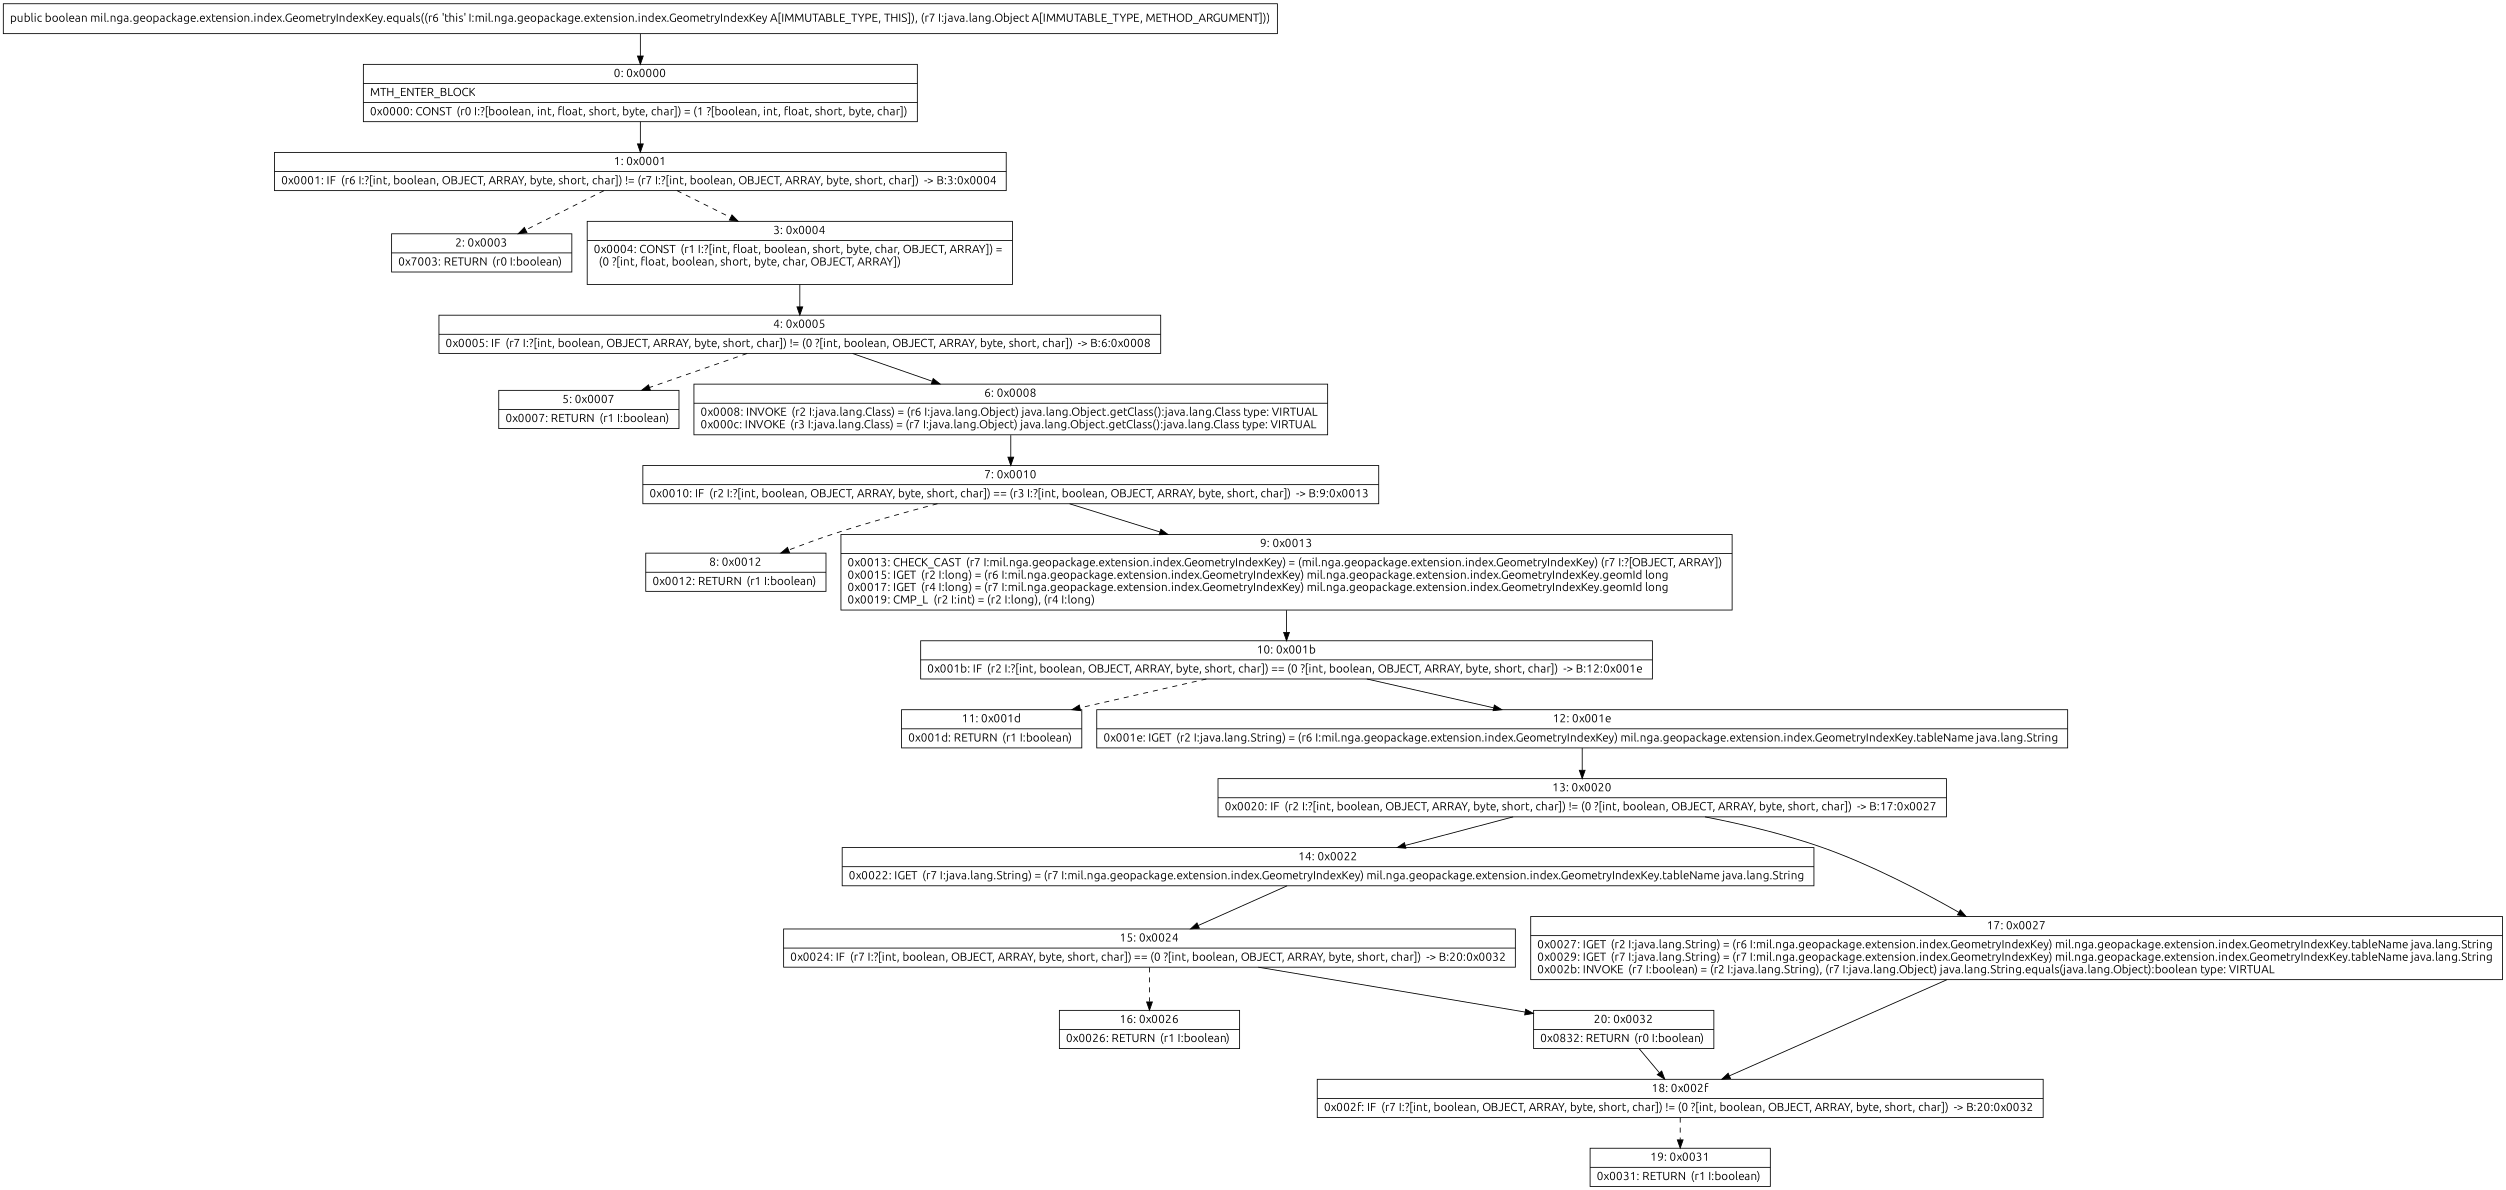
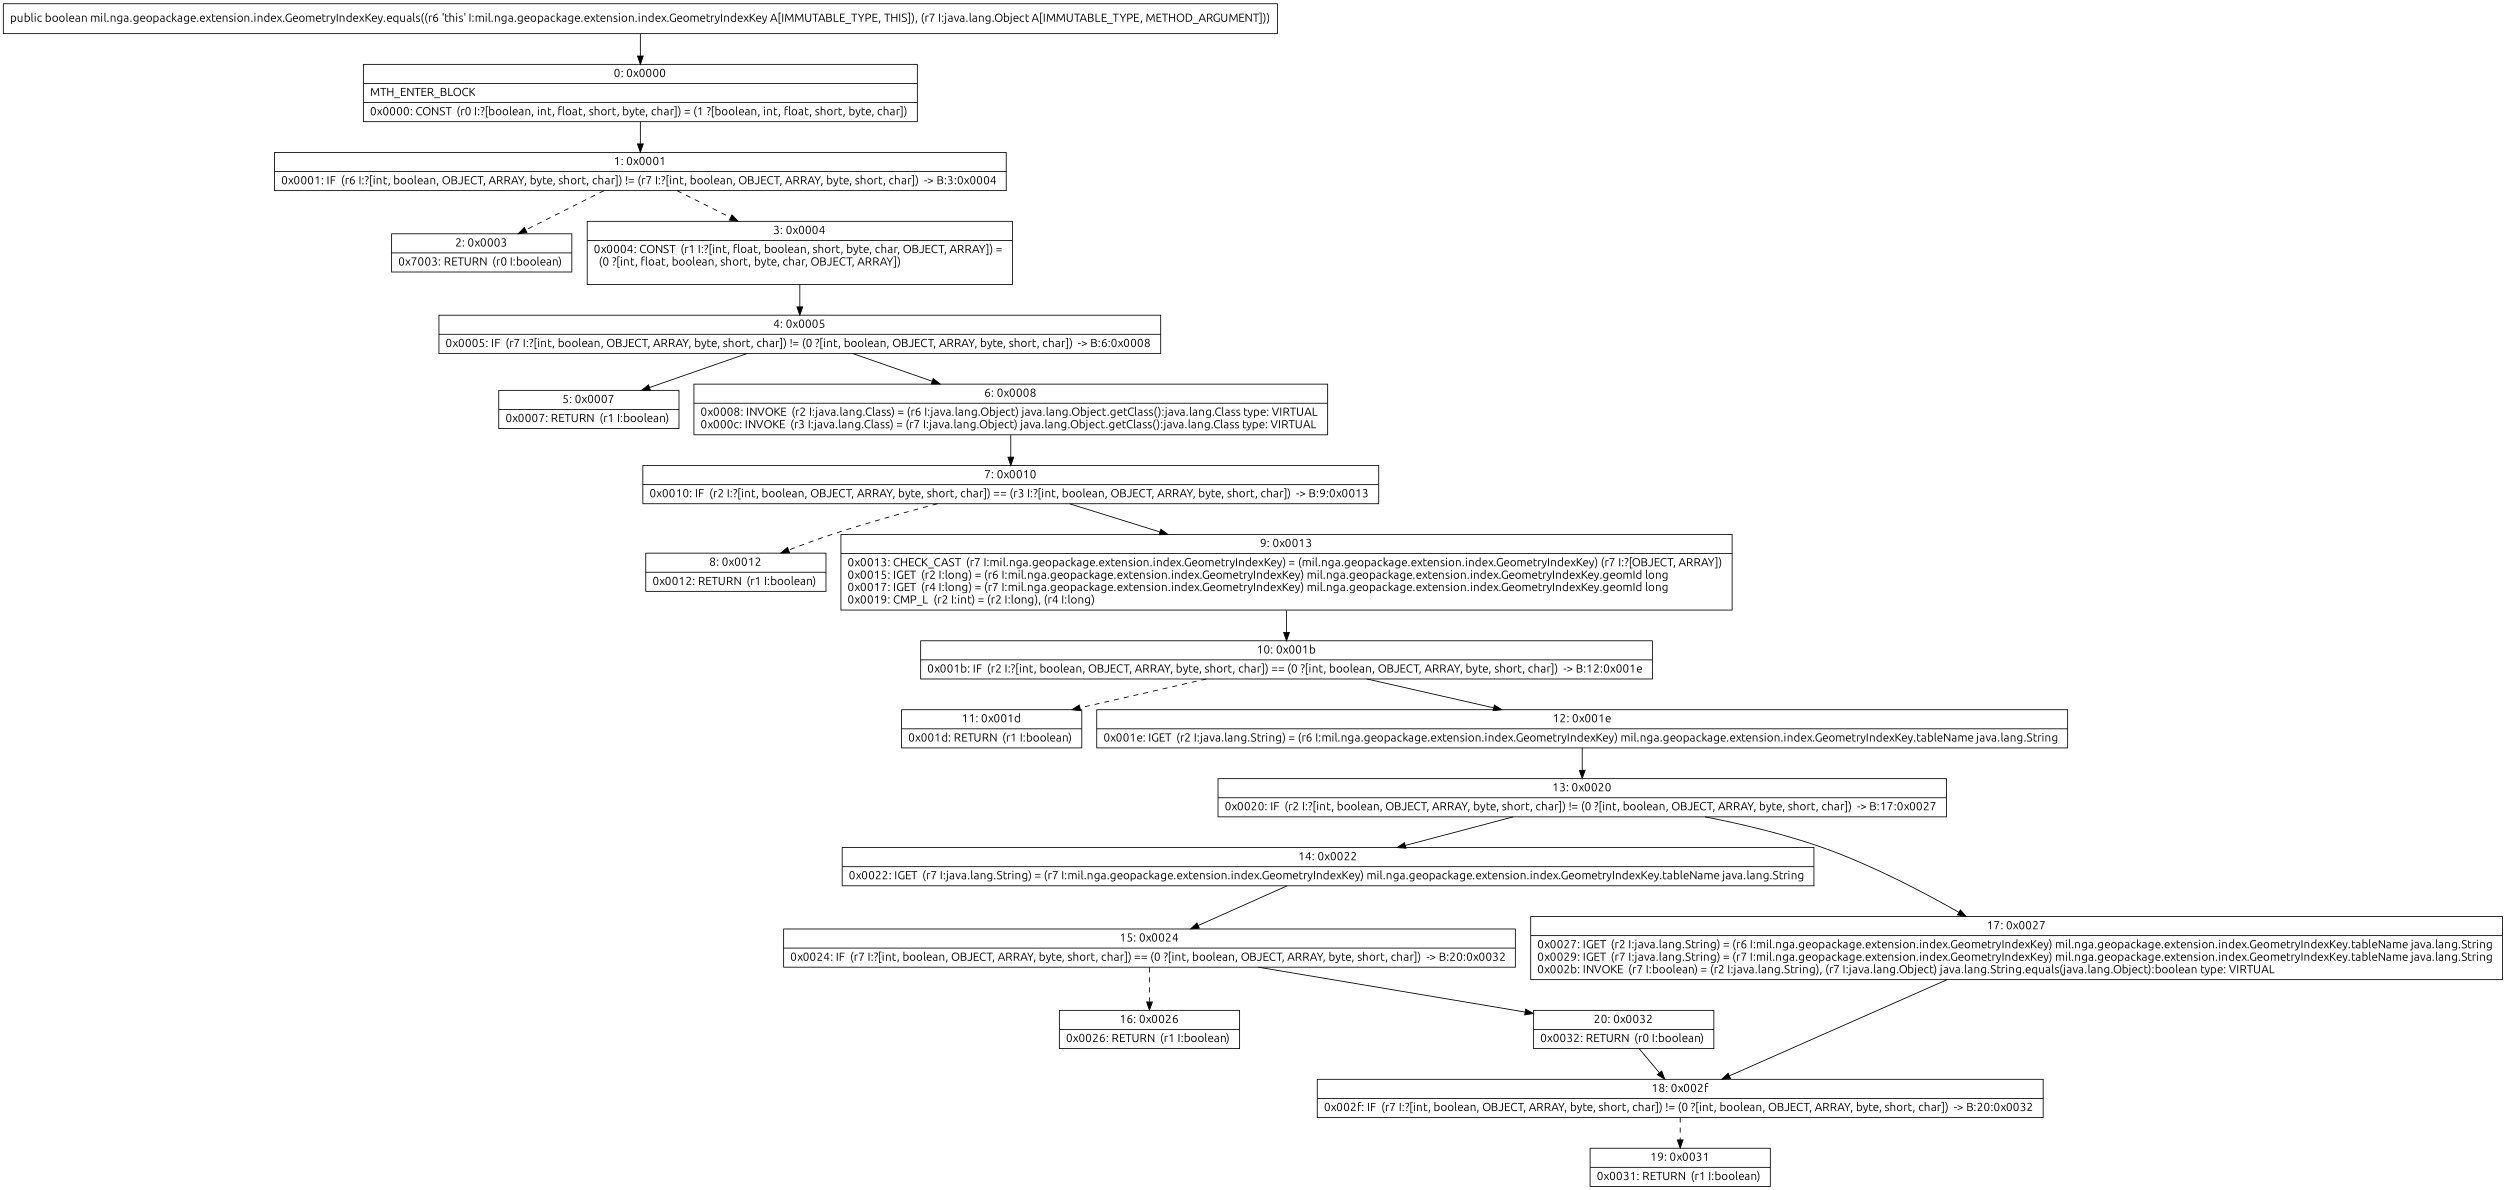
(698, 370) -> (698, 370)
(1624, 1039) -> (1624, 1039)
